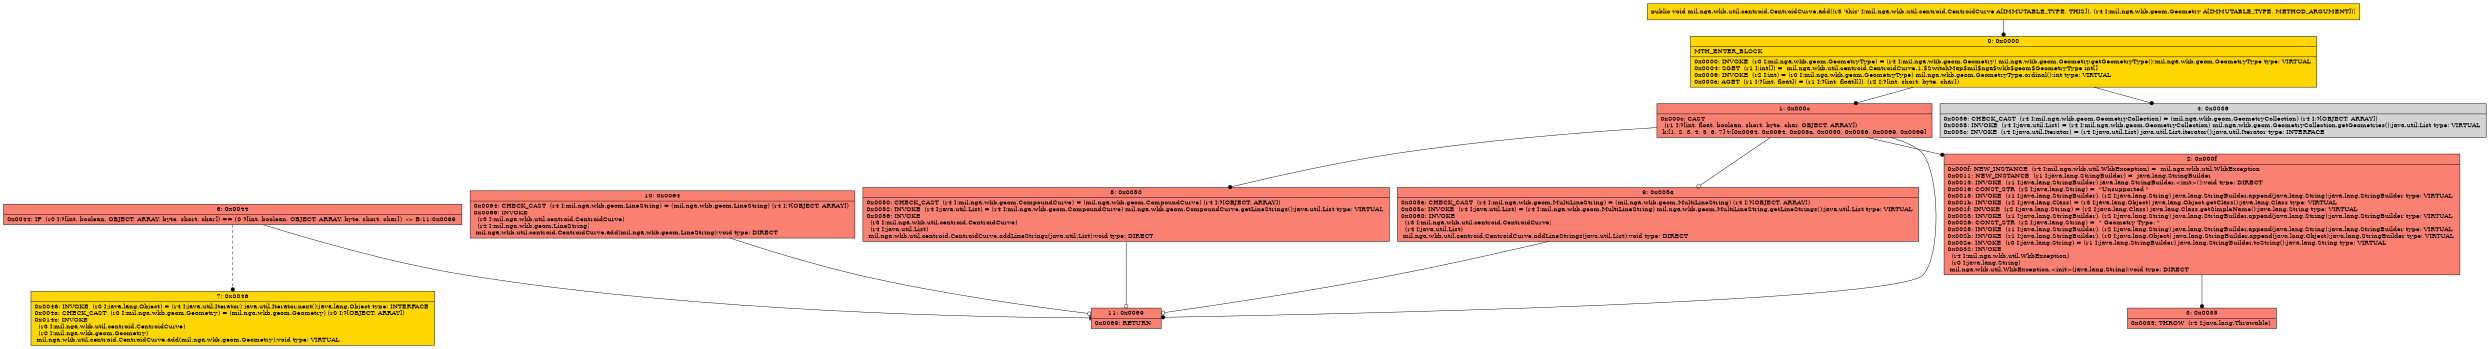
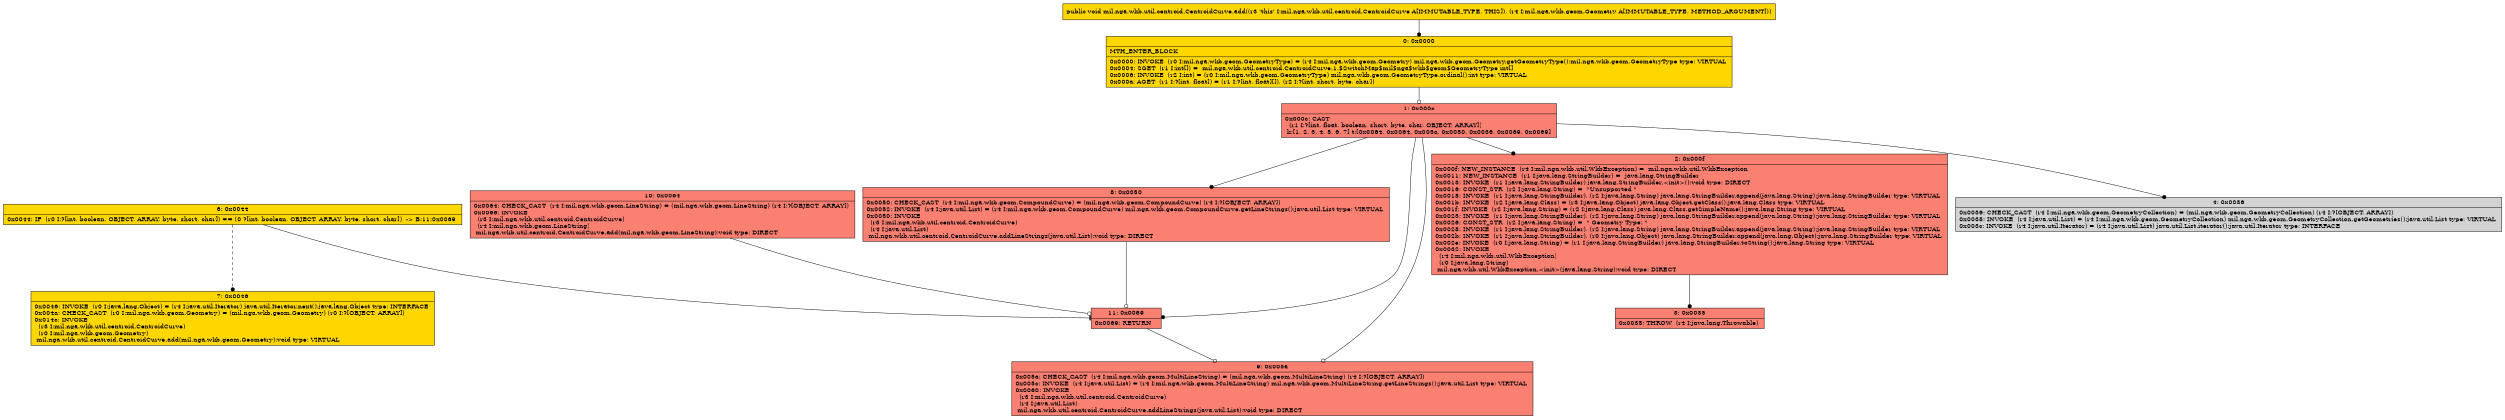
(1885, 95) -> (1419, 94)
(2122, 95) -> (1862, 143)
(233, 214) -> (233, 214)
(896, 216) -> (896, 216)
(1358, 282) -> (1180, 344)
